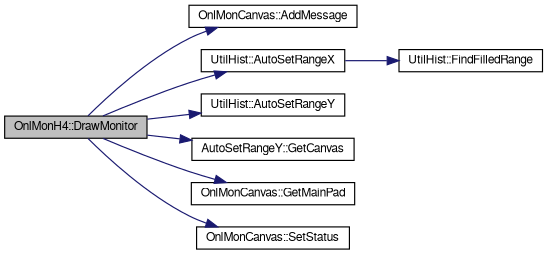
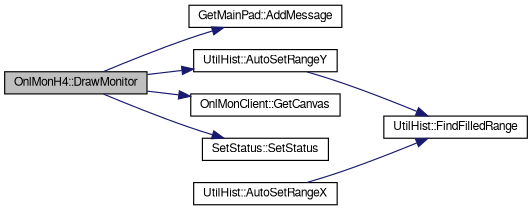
(273, 16) -> (265, 16)
none -> (362, 90)
(158, 94) -> none
(273, 149) -> (265, 105)
(273, 194) -> none
(273, 238) -> (265, 149)
